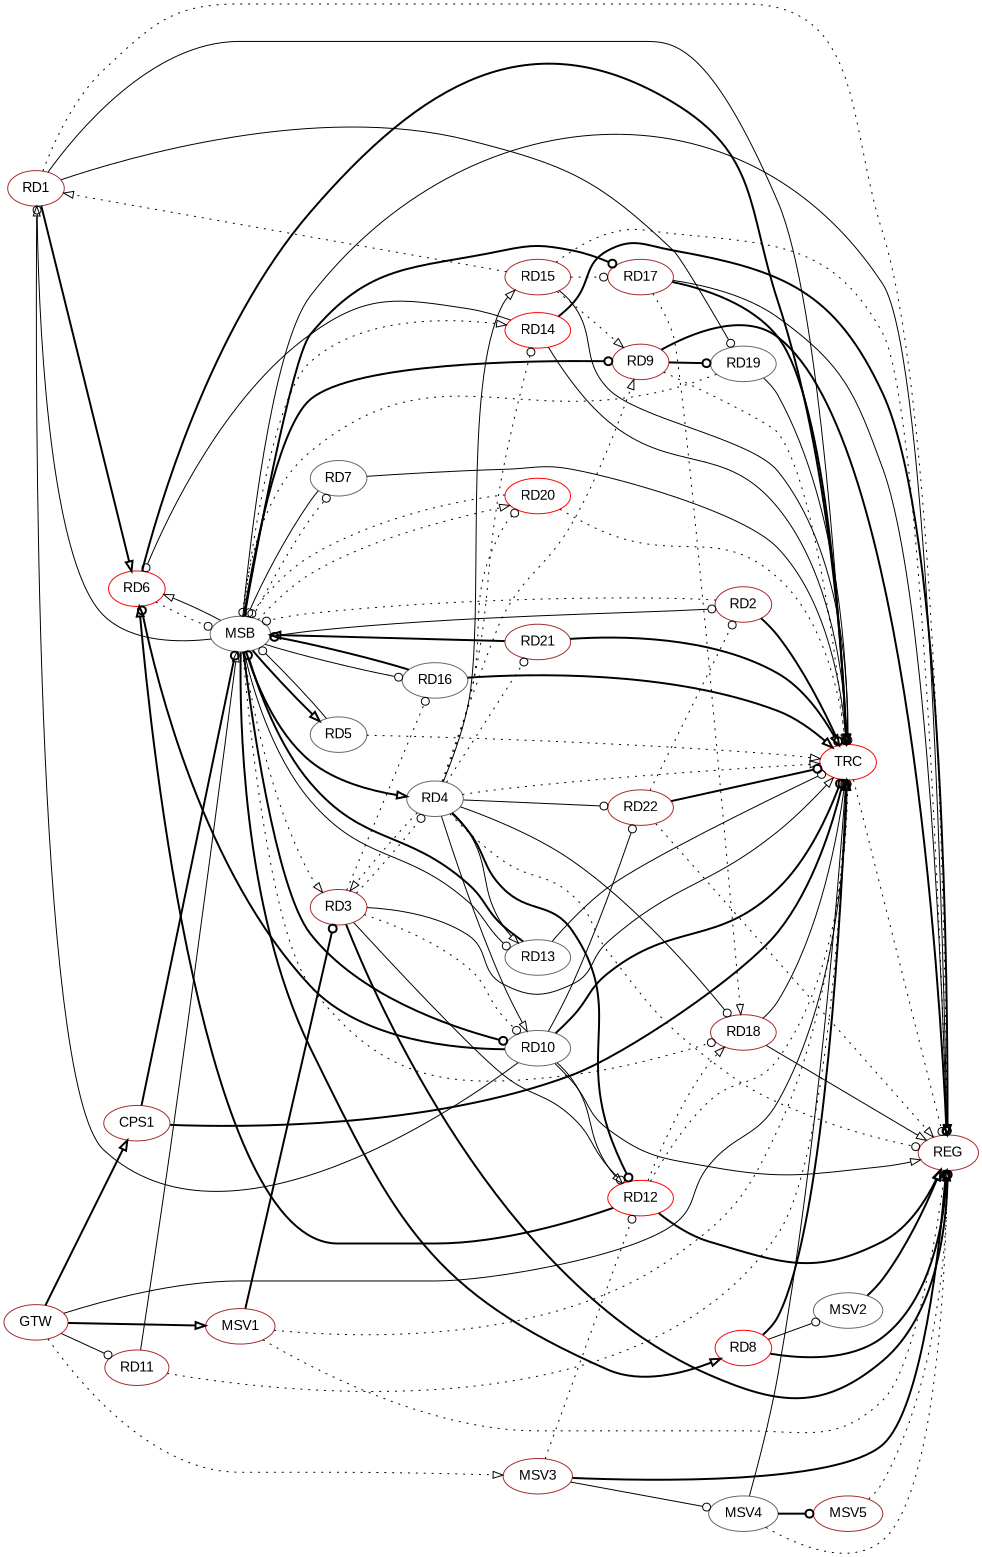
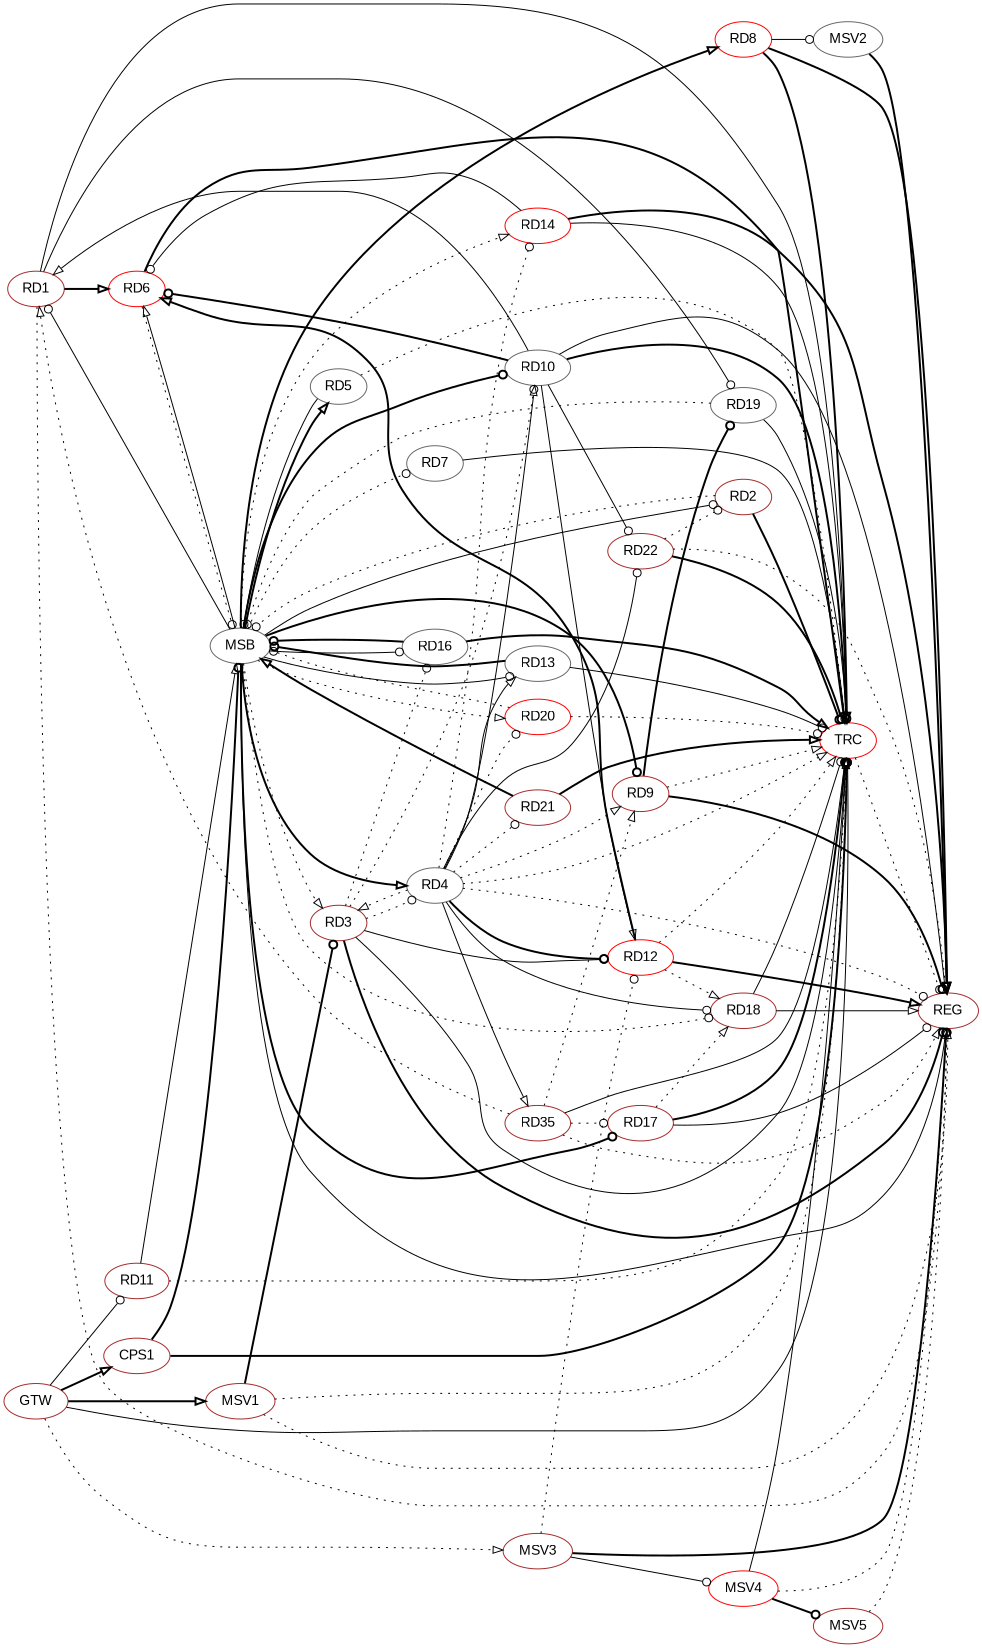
(538, 277) -> (538, 1123)
(281, 548) -> none
(743, 1514) -> (743, 1589)
